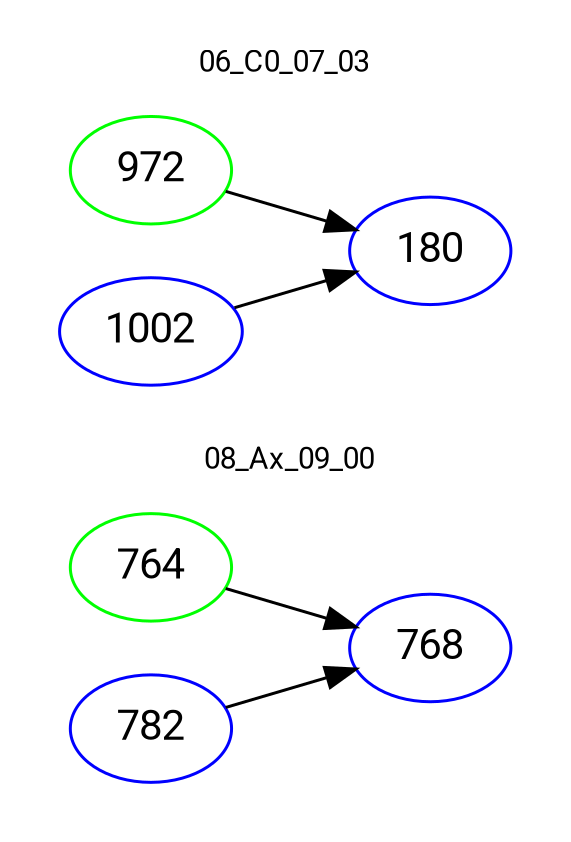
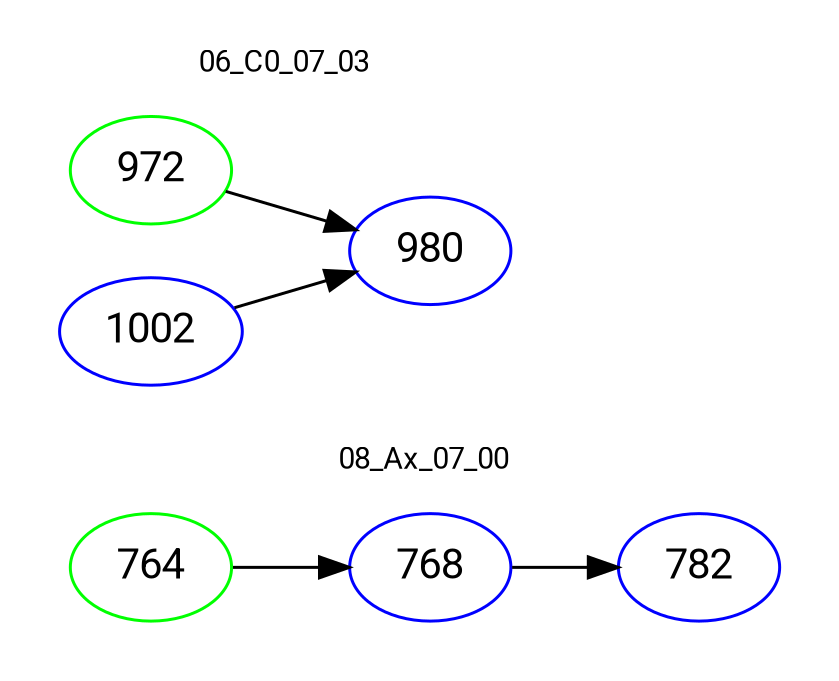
(430, 251) -> (430, 251)
(291, 461) -> (425, 461)
(276, 693) -> (550, 567)
